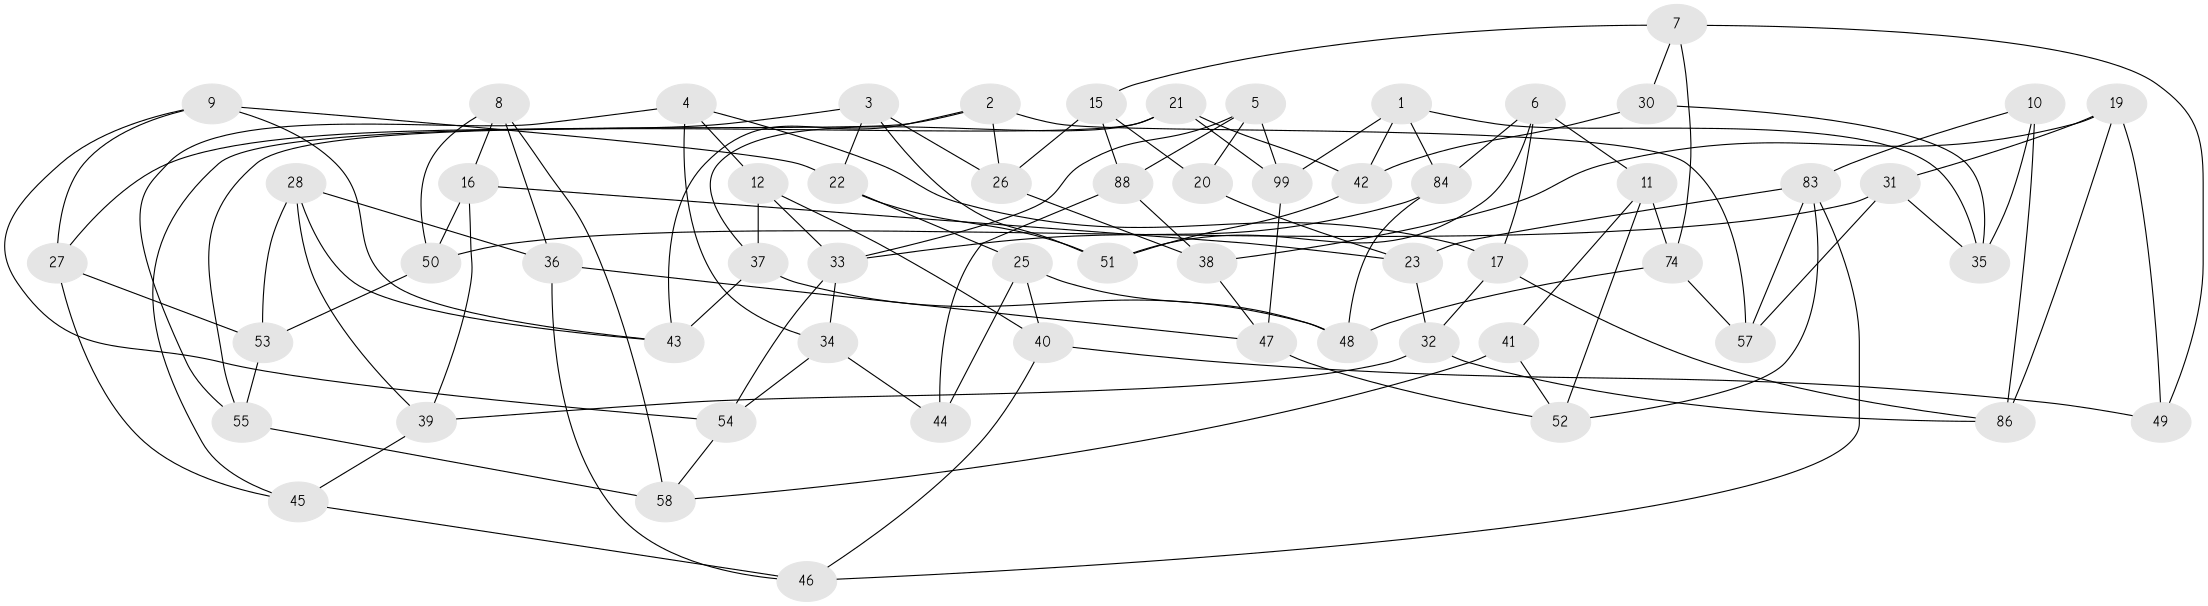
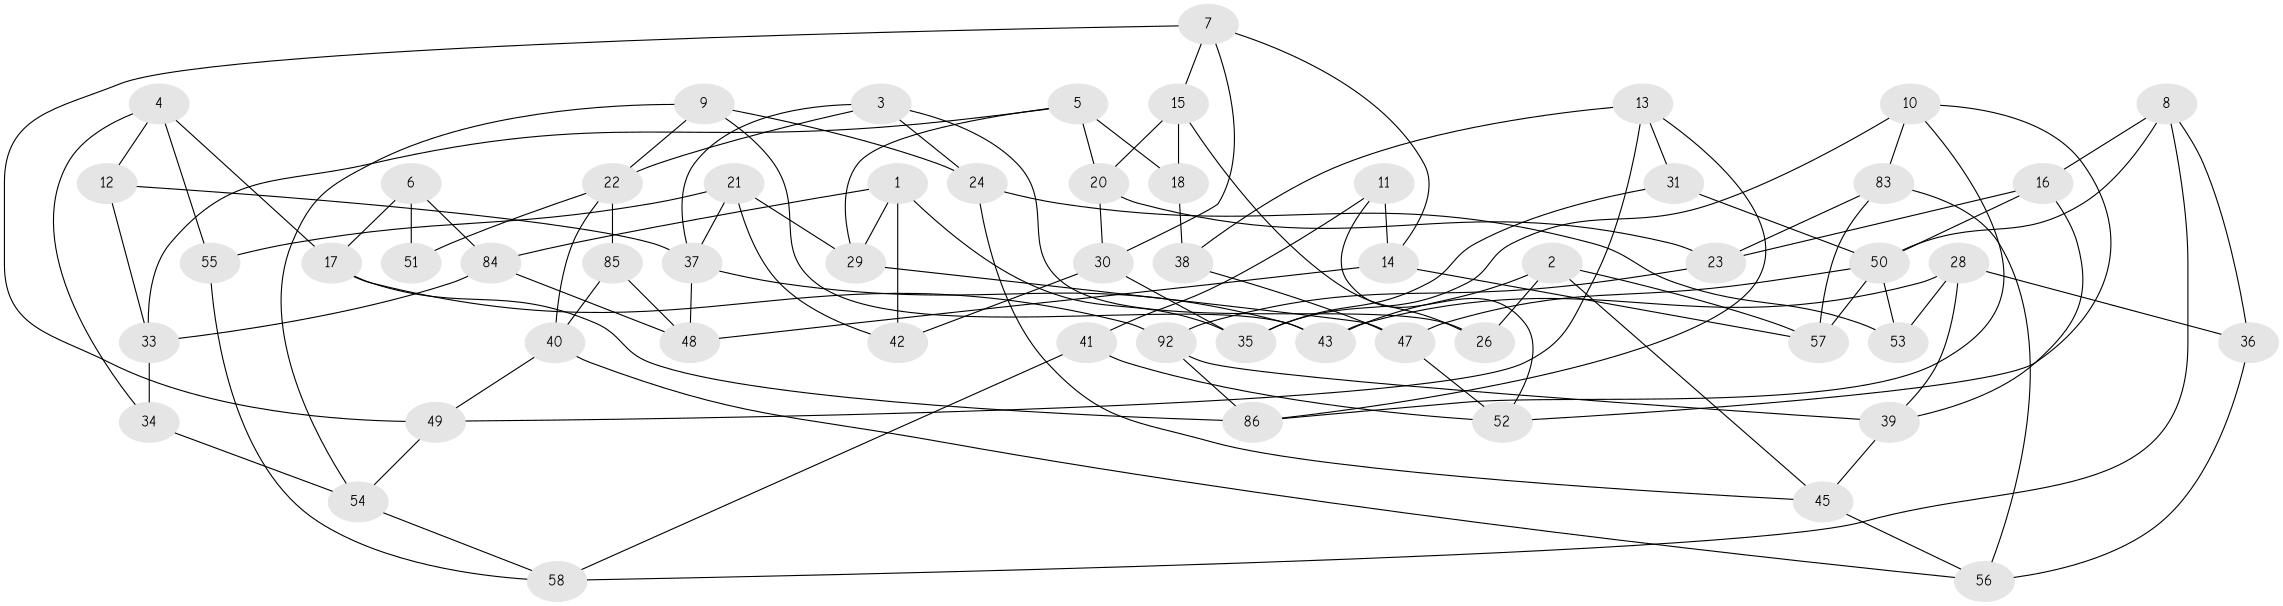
(2117, 104) -> (1643, 104)
(1602, 151) -> none
(1123, 184) -> (1179, 184)
(1282, 184) -> (856, 263)
(984, 217) -> (751, 123)
(1093, 219) -> none
none -> (1101, 223)
(1237, 227) -> none
(1827, 254) -> (1847, 305)
(910, 261) -> (567, 258)
(57, 263) -> (977, 184)
(1022, 263) -> (612, 263)
(1672, 263) -> (1389, 263)
(795, 291) -> (1638, 293)
(776, 340) -> (397, 462)
(1429, 343) -> (1166, 343)
(1770, 374) -> (1980, 378)
(252, 383) -> none
(941, 422) -> none
(807, 582) -> (1984, 582)
